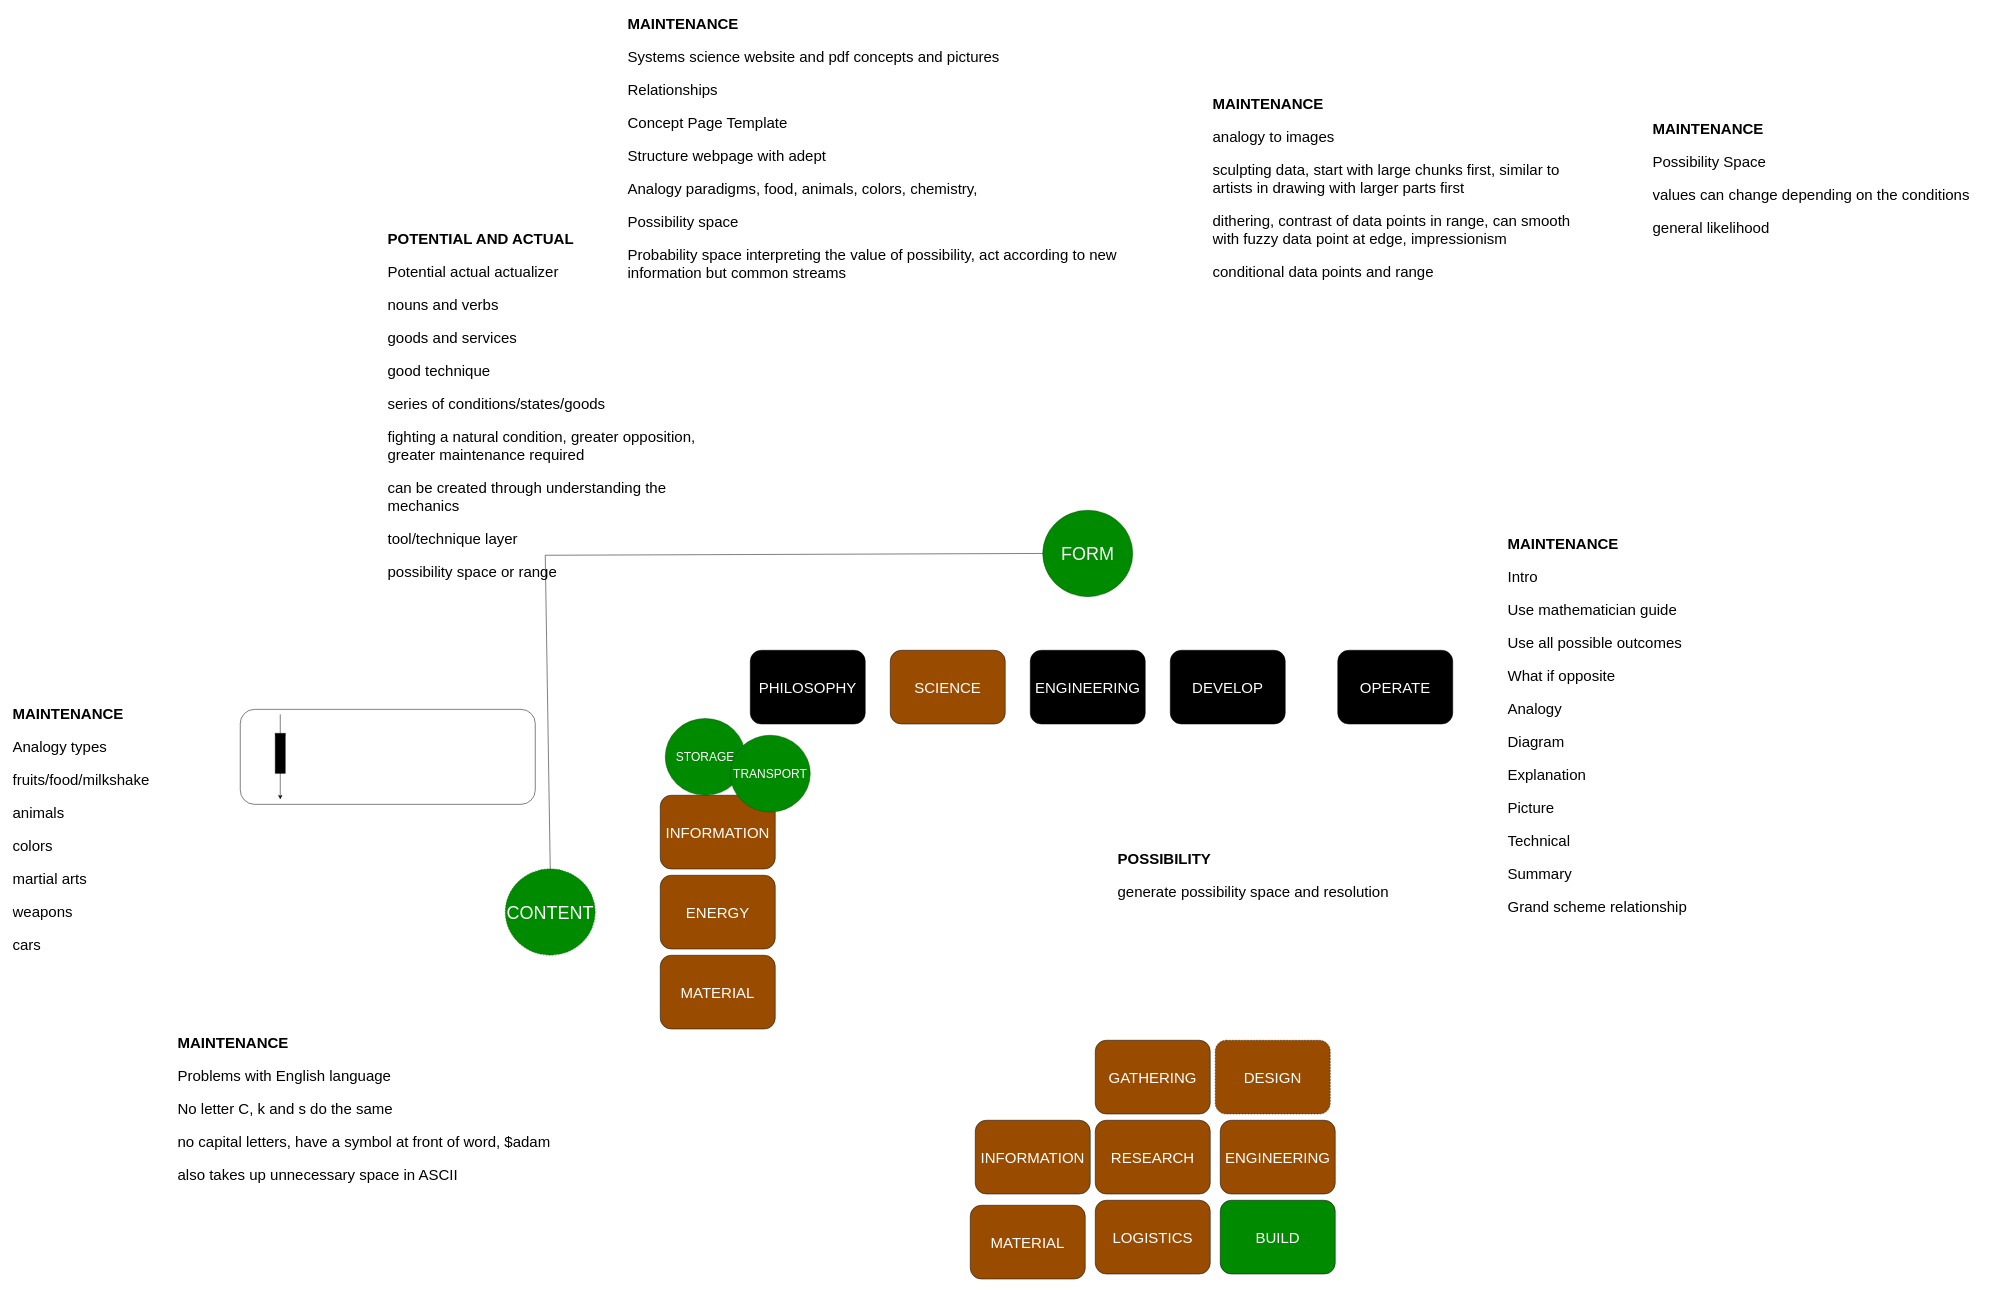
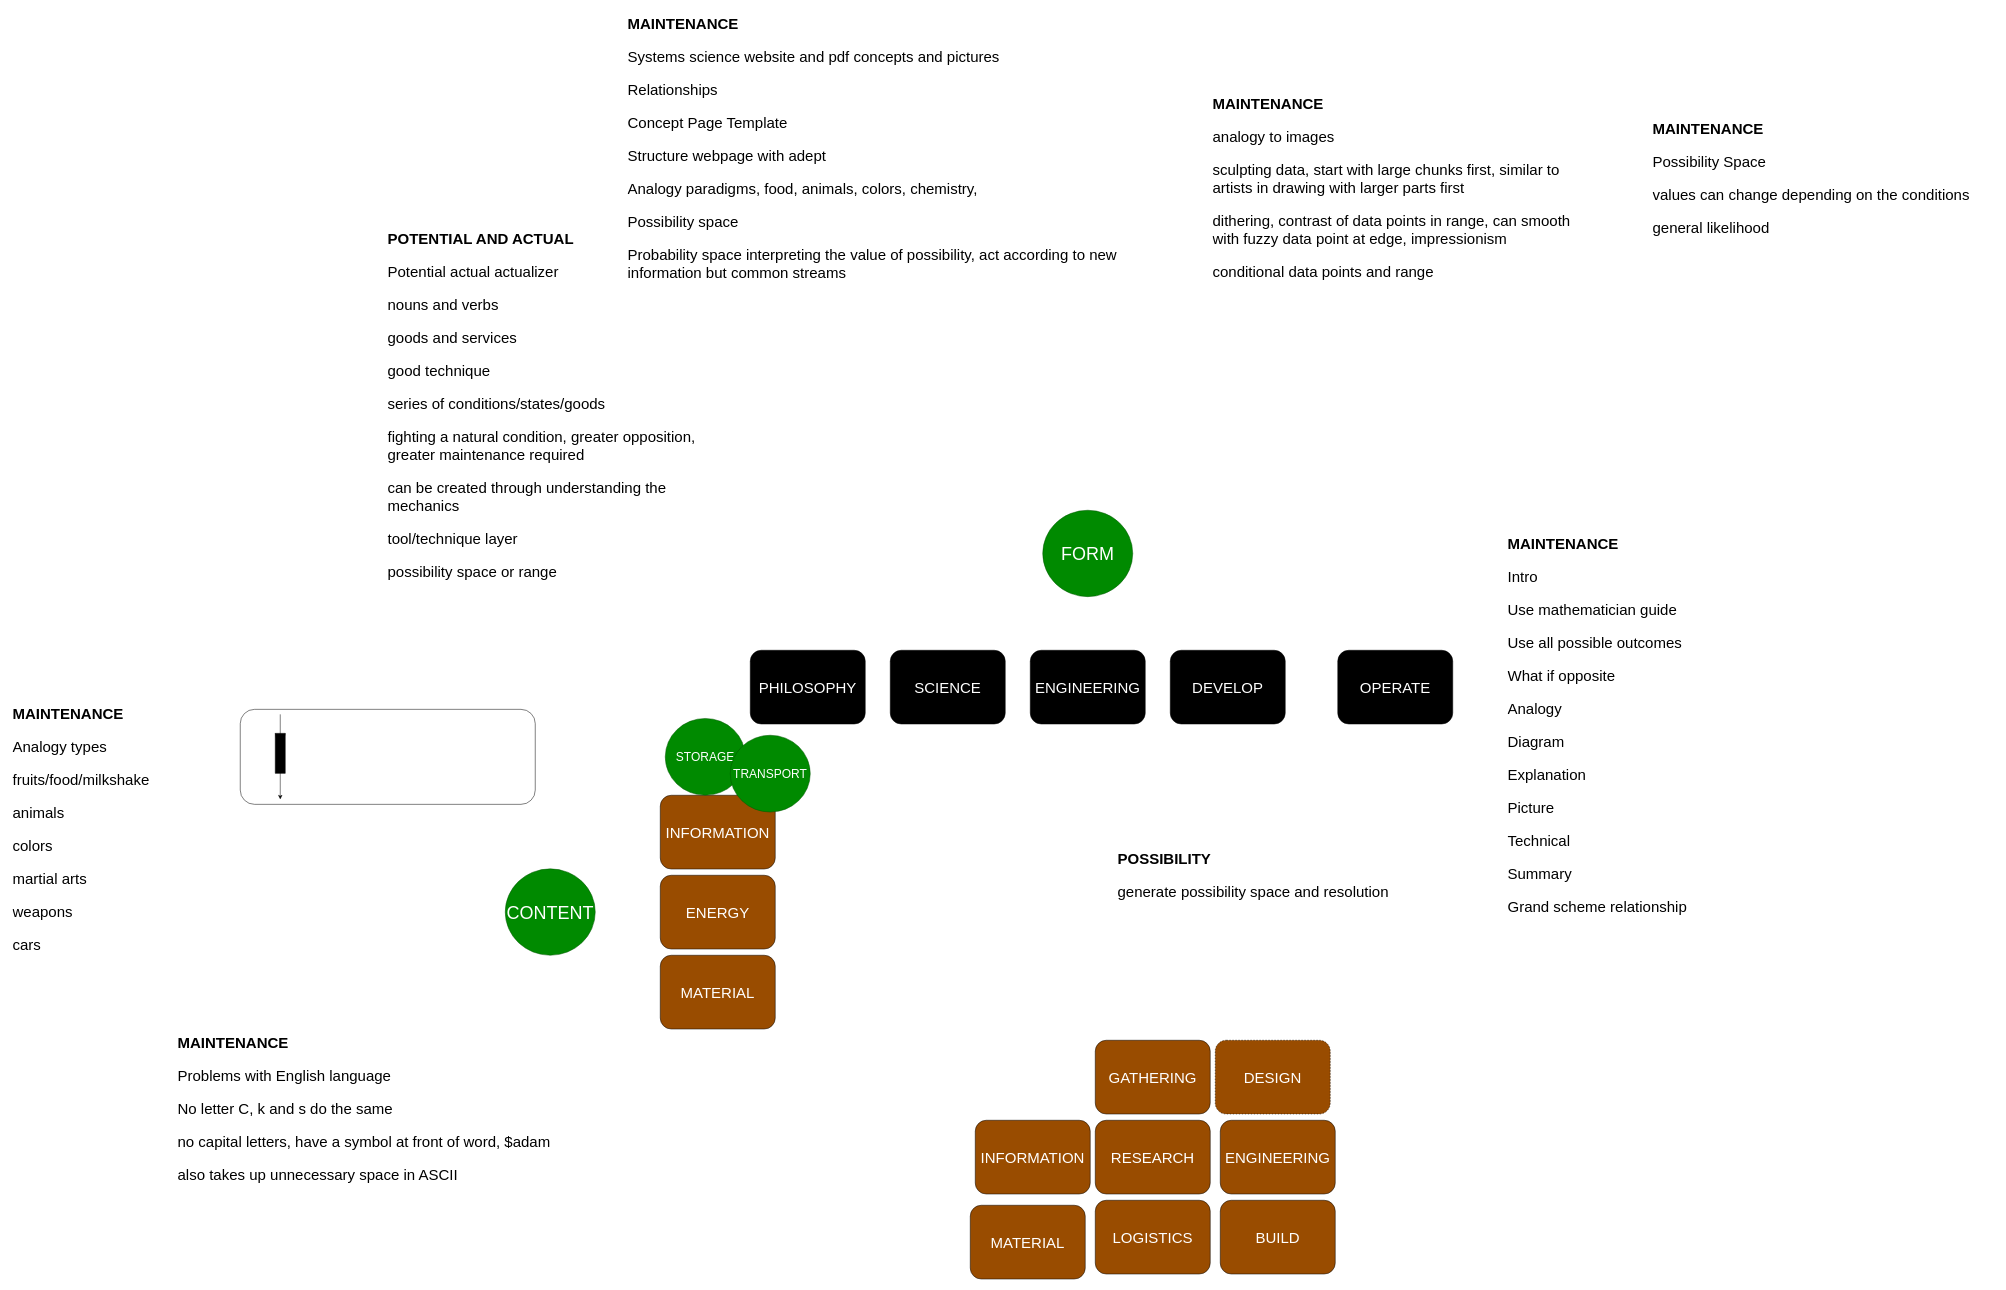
(637, 555) -> none
(948, 687) -> (948, 687)
(550, 912) -> (550, 912)
(1278, 1237) -> (1278, 1237)
